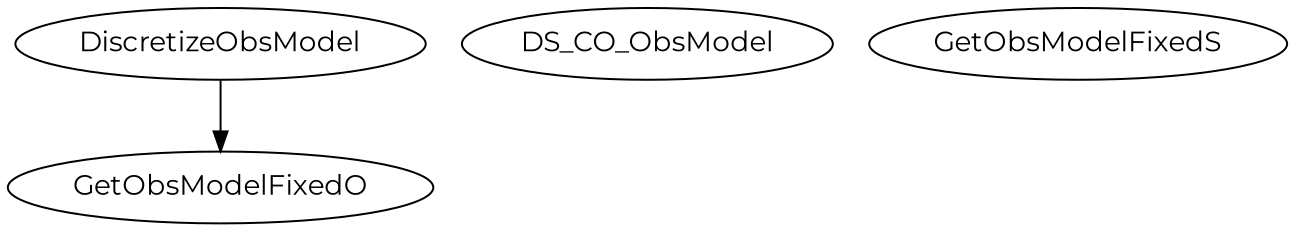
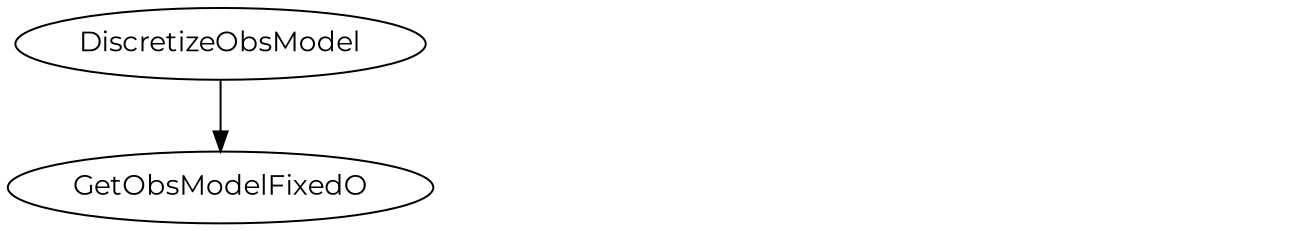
(647, 44) -> none
(1078, 44) -> none
